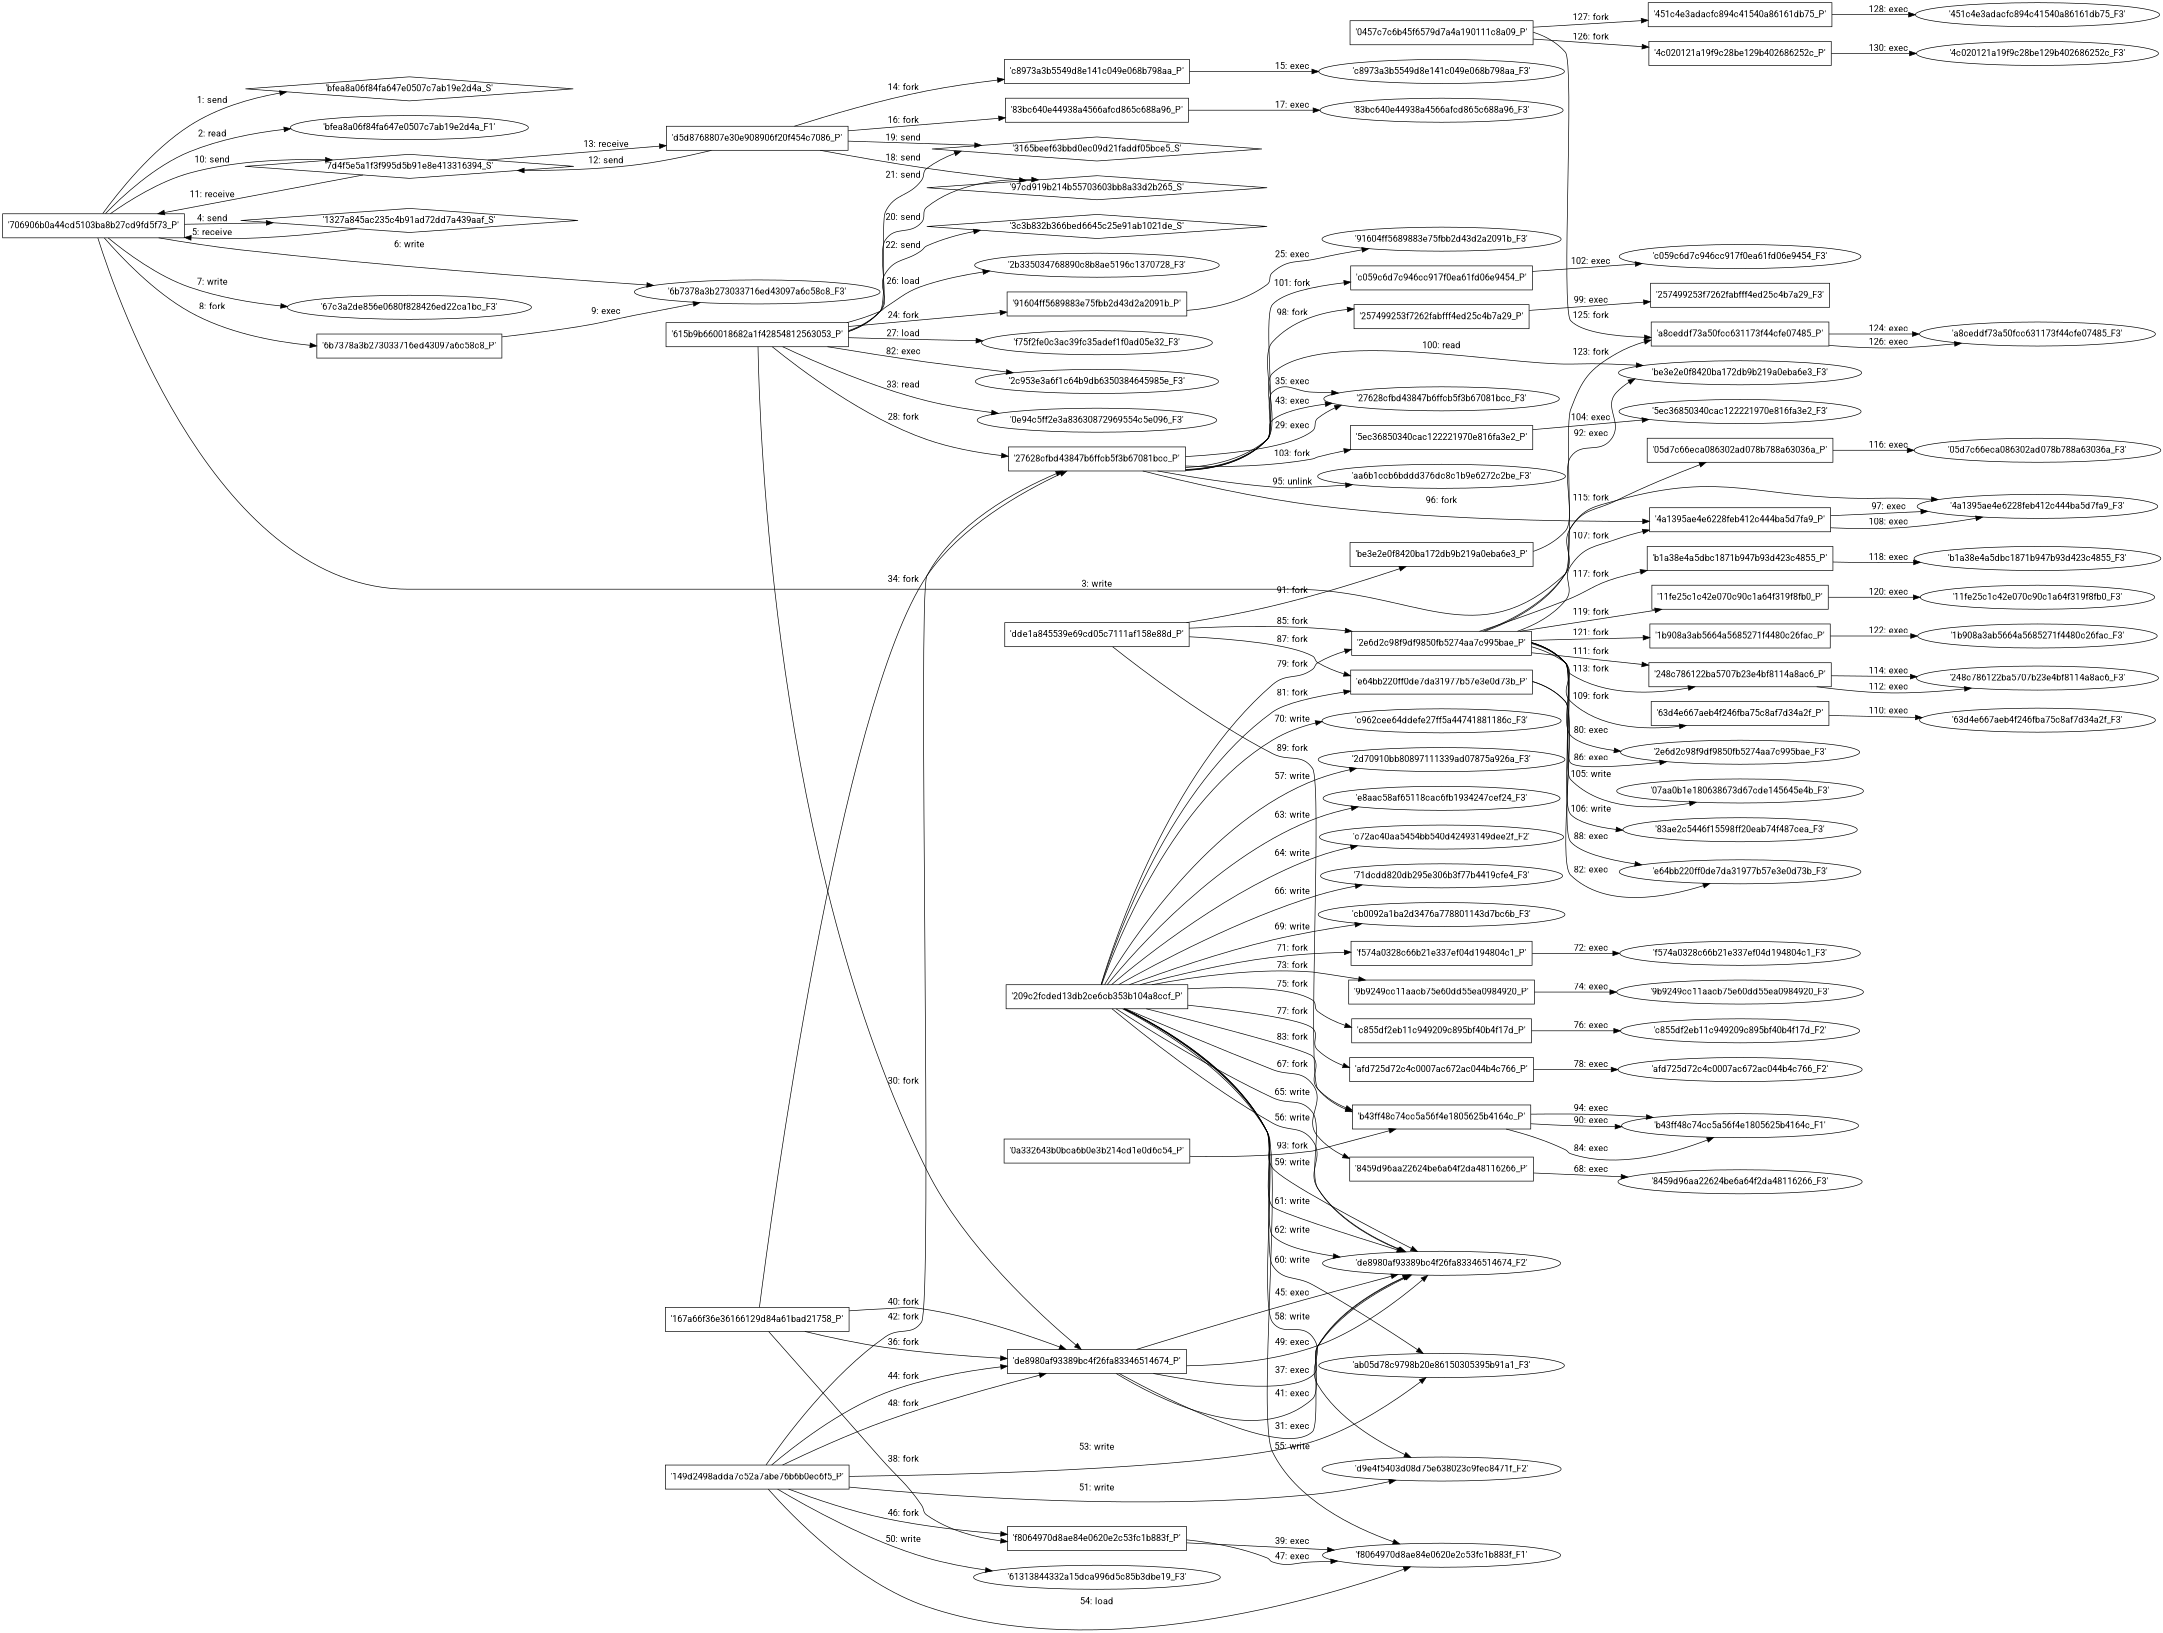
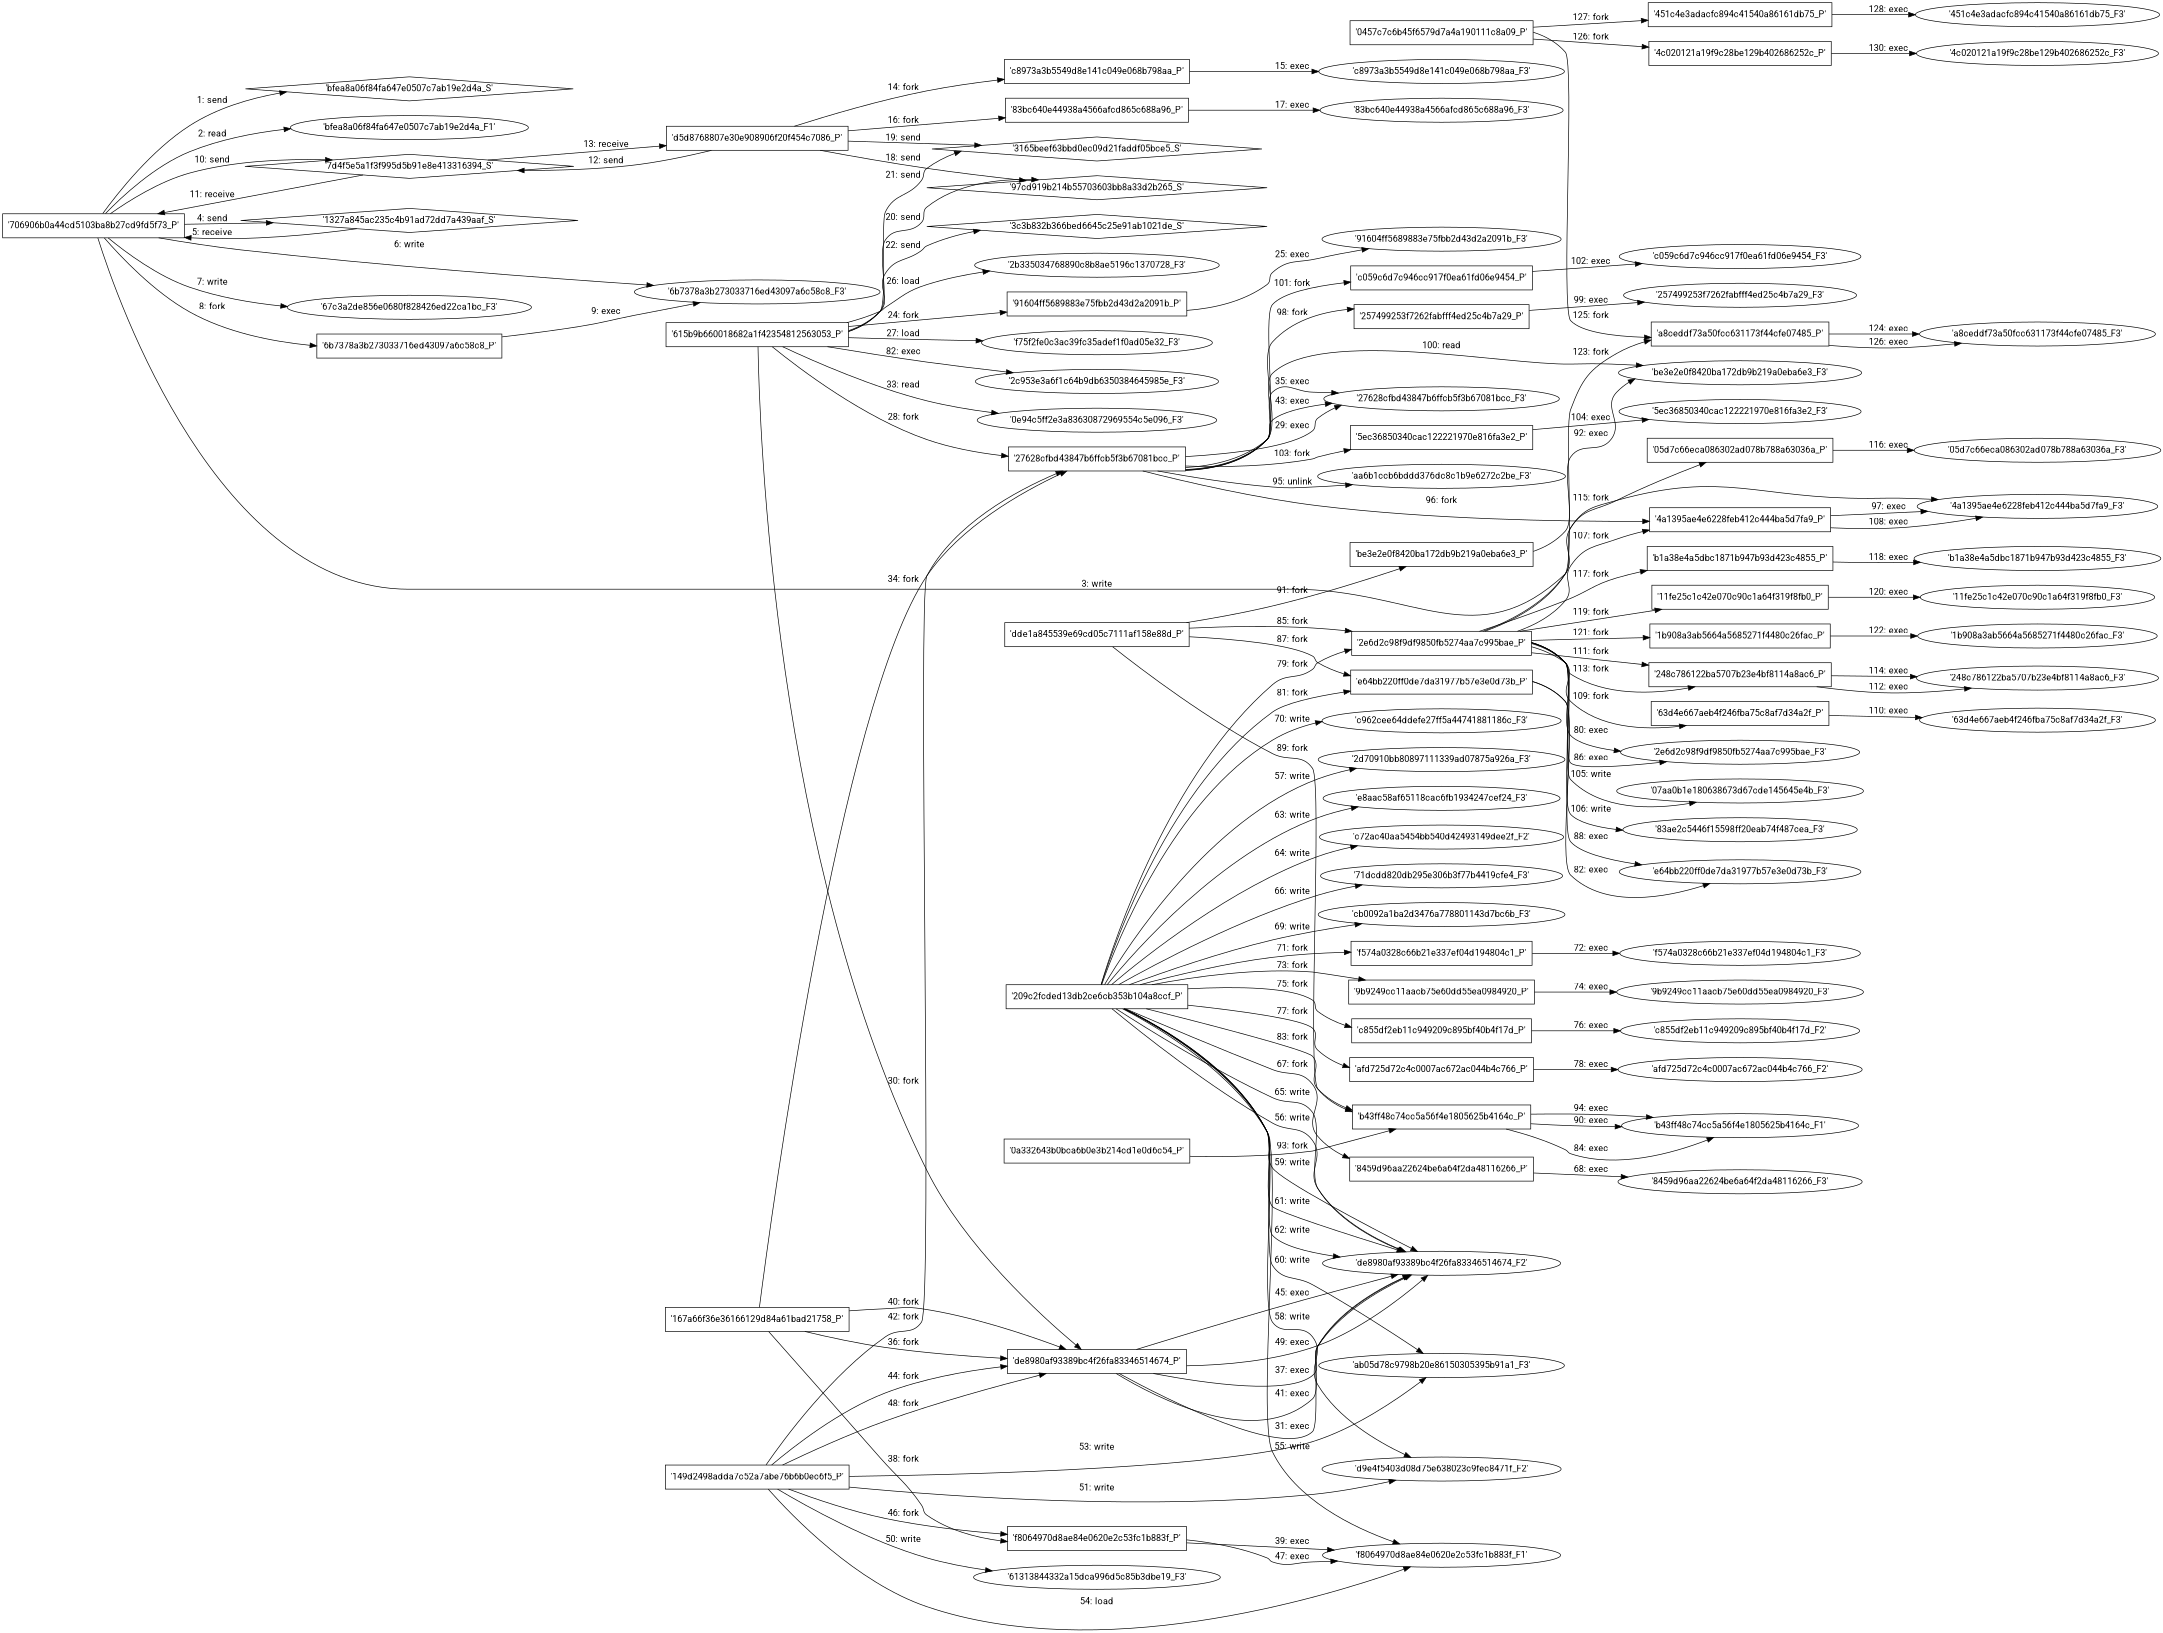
(1740, 295) -> (1740, 295)
(757, 335) -> (757, 335)
